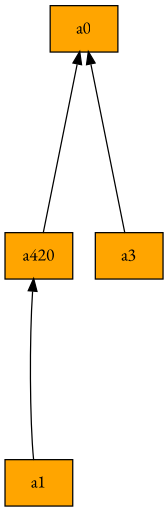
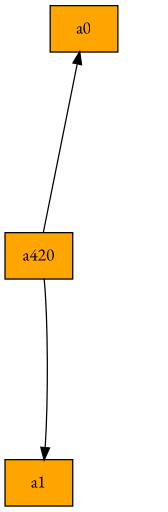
(129, 256) -> none
(30, 376) -> (47, 363)
